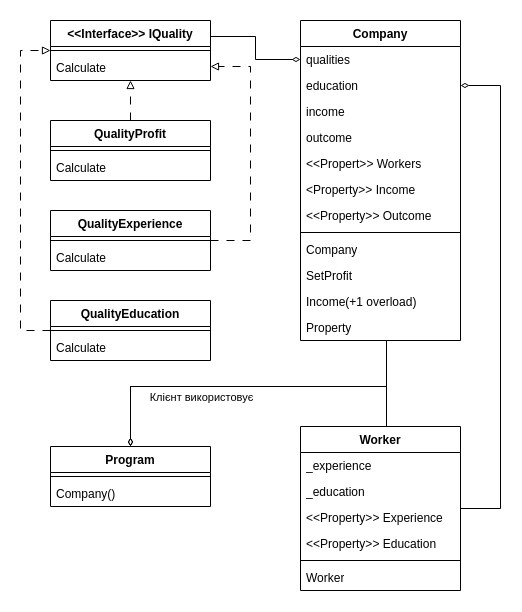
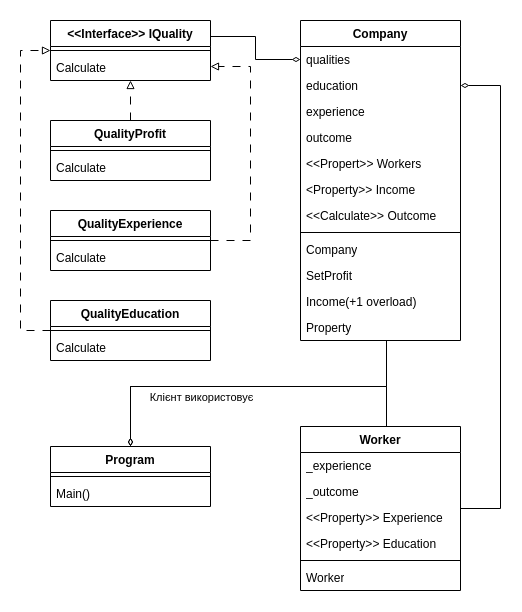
(325, 113) -> (339, 113)
(372, 217) -> (372, 217)
(339, 493) -> (333, 493)
(86, 494) -> (75, 494)
